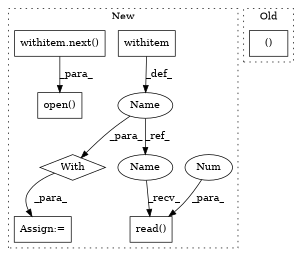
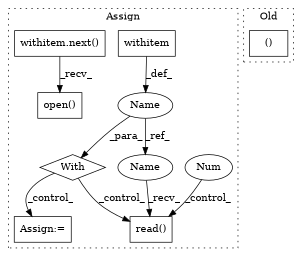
(123, 17) -> (123, 17)
(76, 74) -> (76, 74)
(51, 198) -> (51, 198)
(208, 198) -> (208, 198)
none -> (97, 202)
